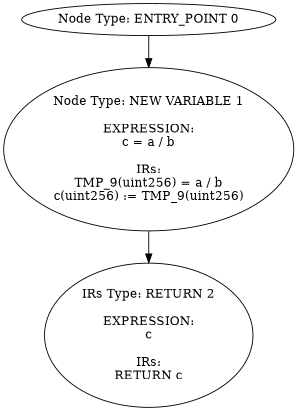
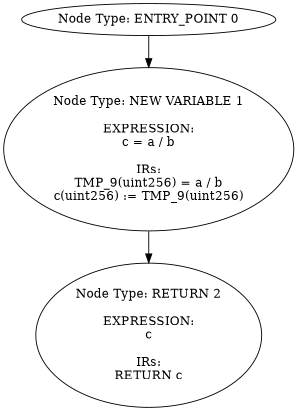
(149, 335) -> (149, 335)
